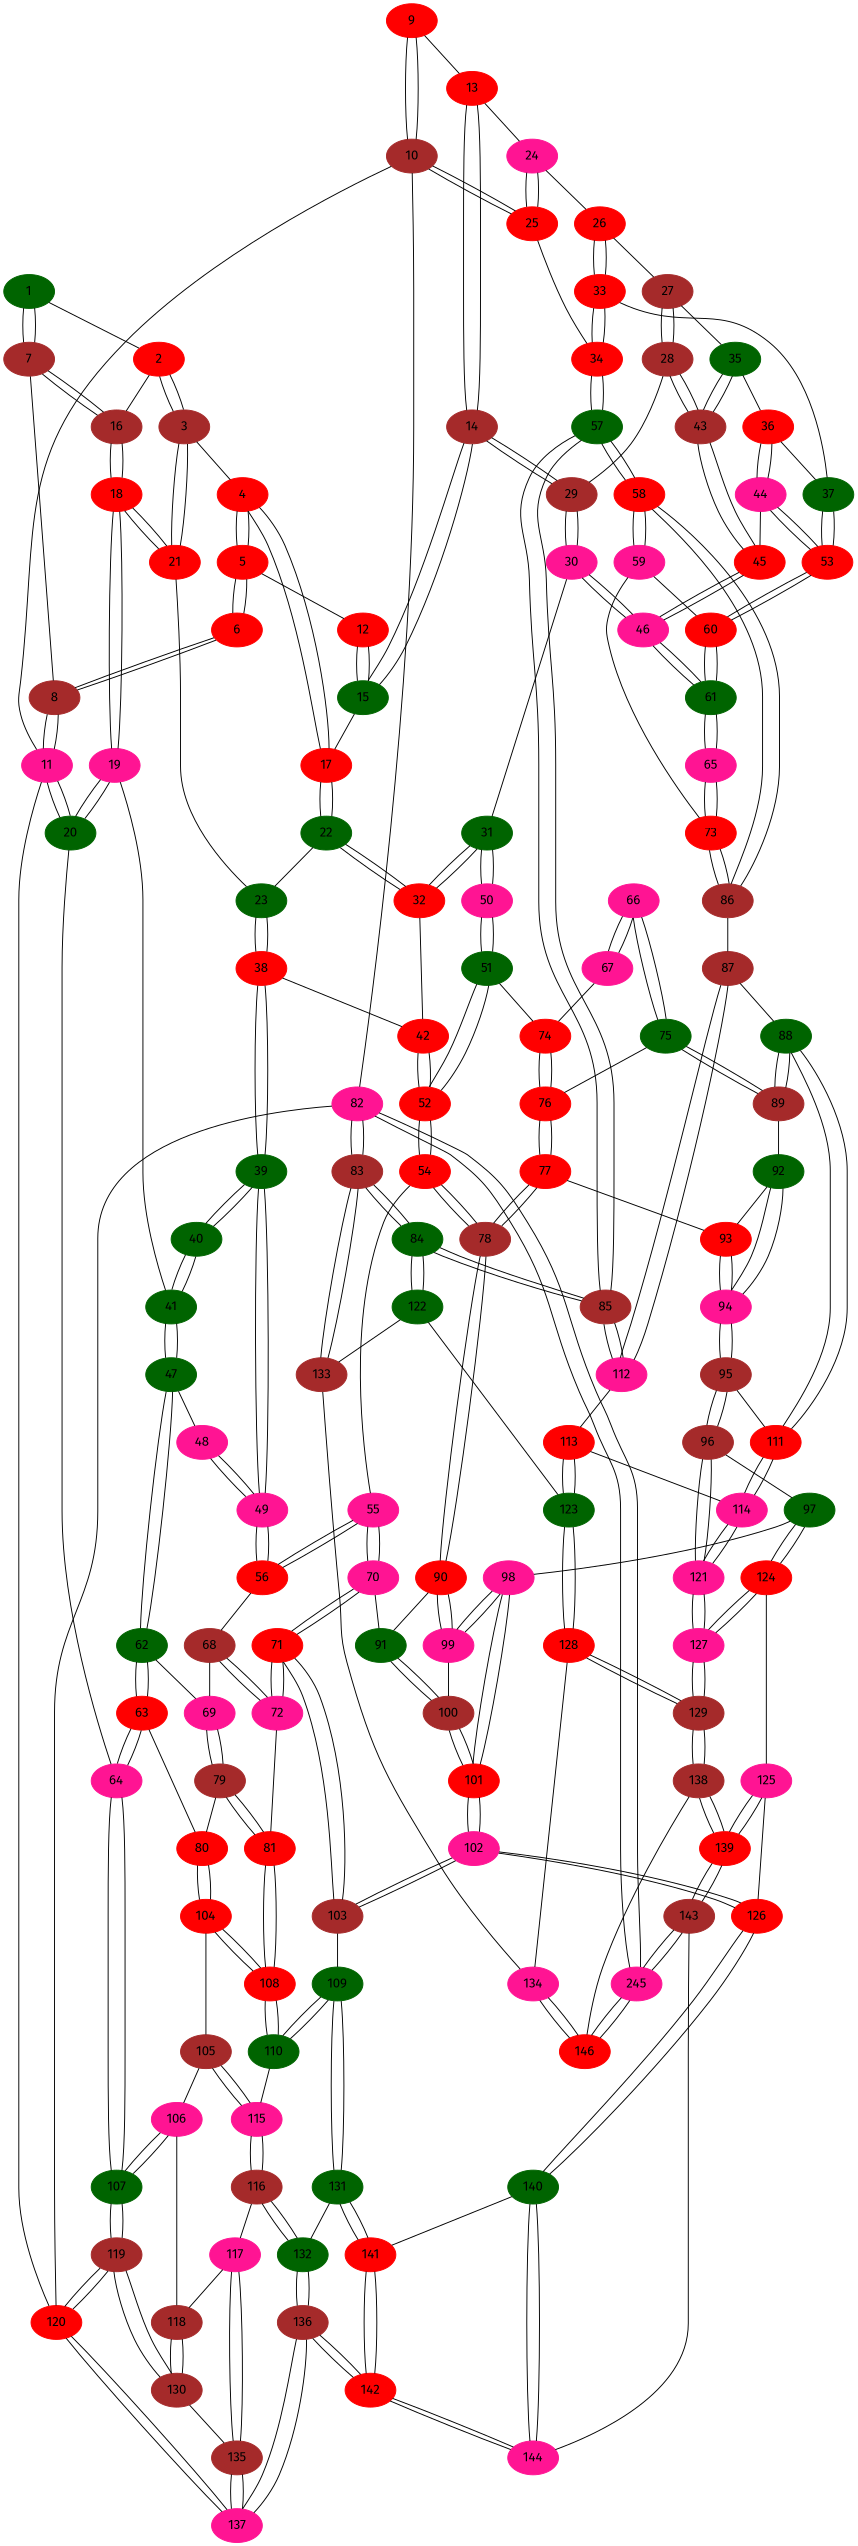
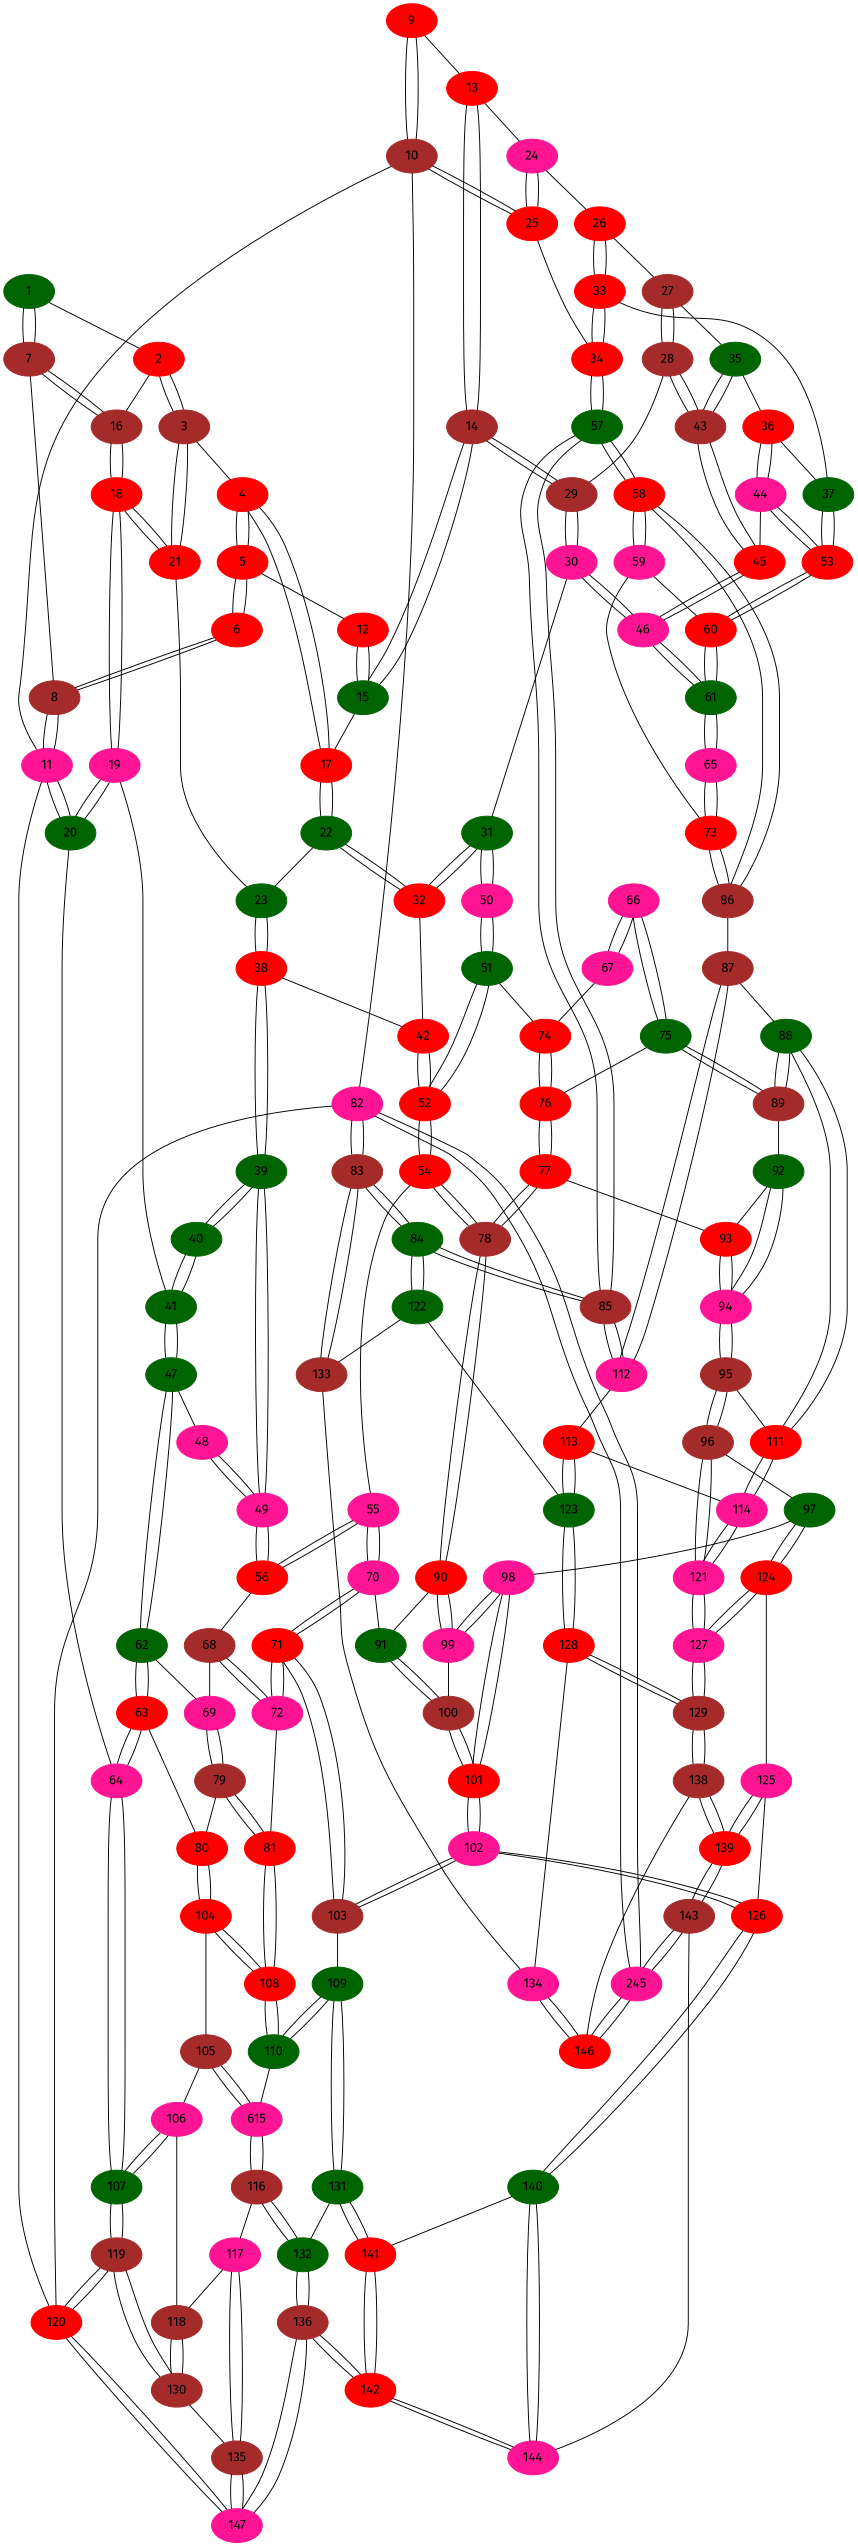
(257, 2119) -> (257, 2119)
(237, 2526) -> (237, 2526)
